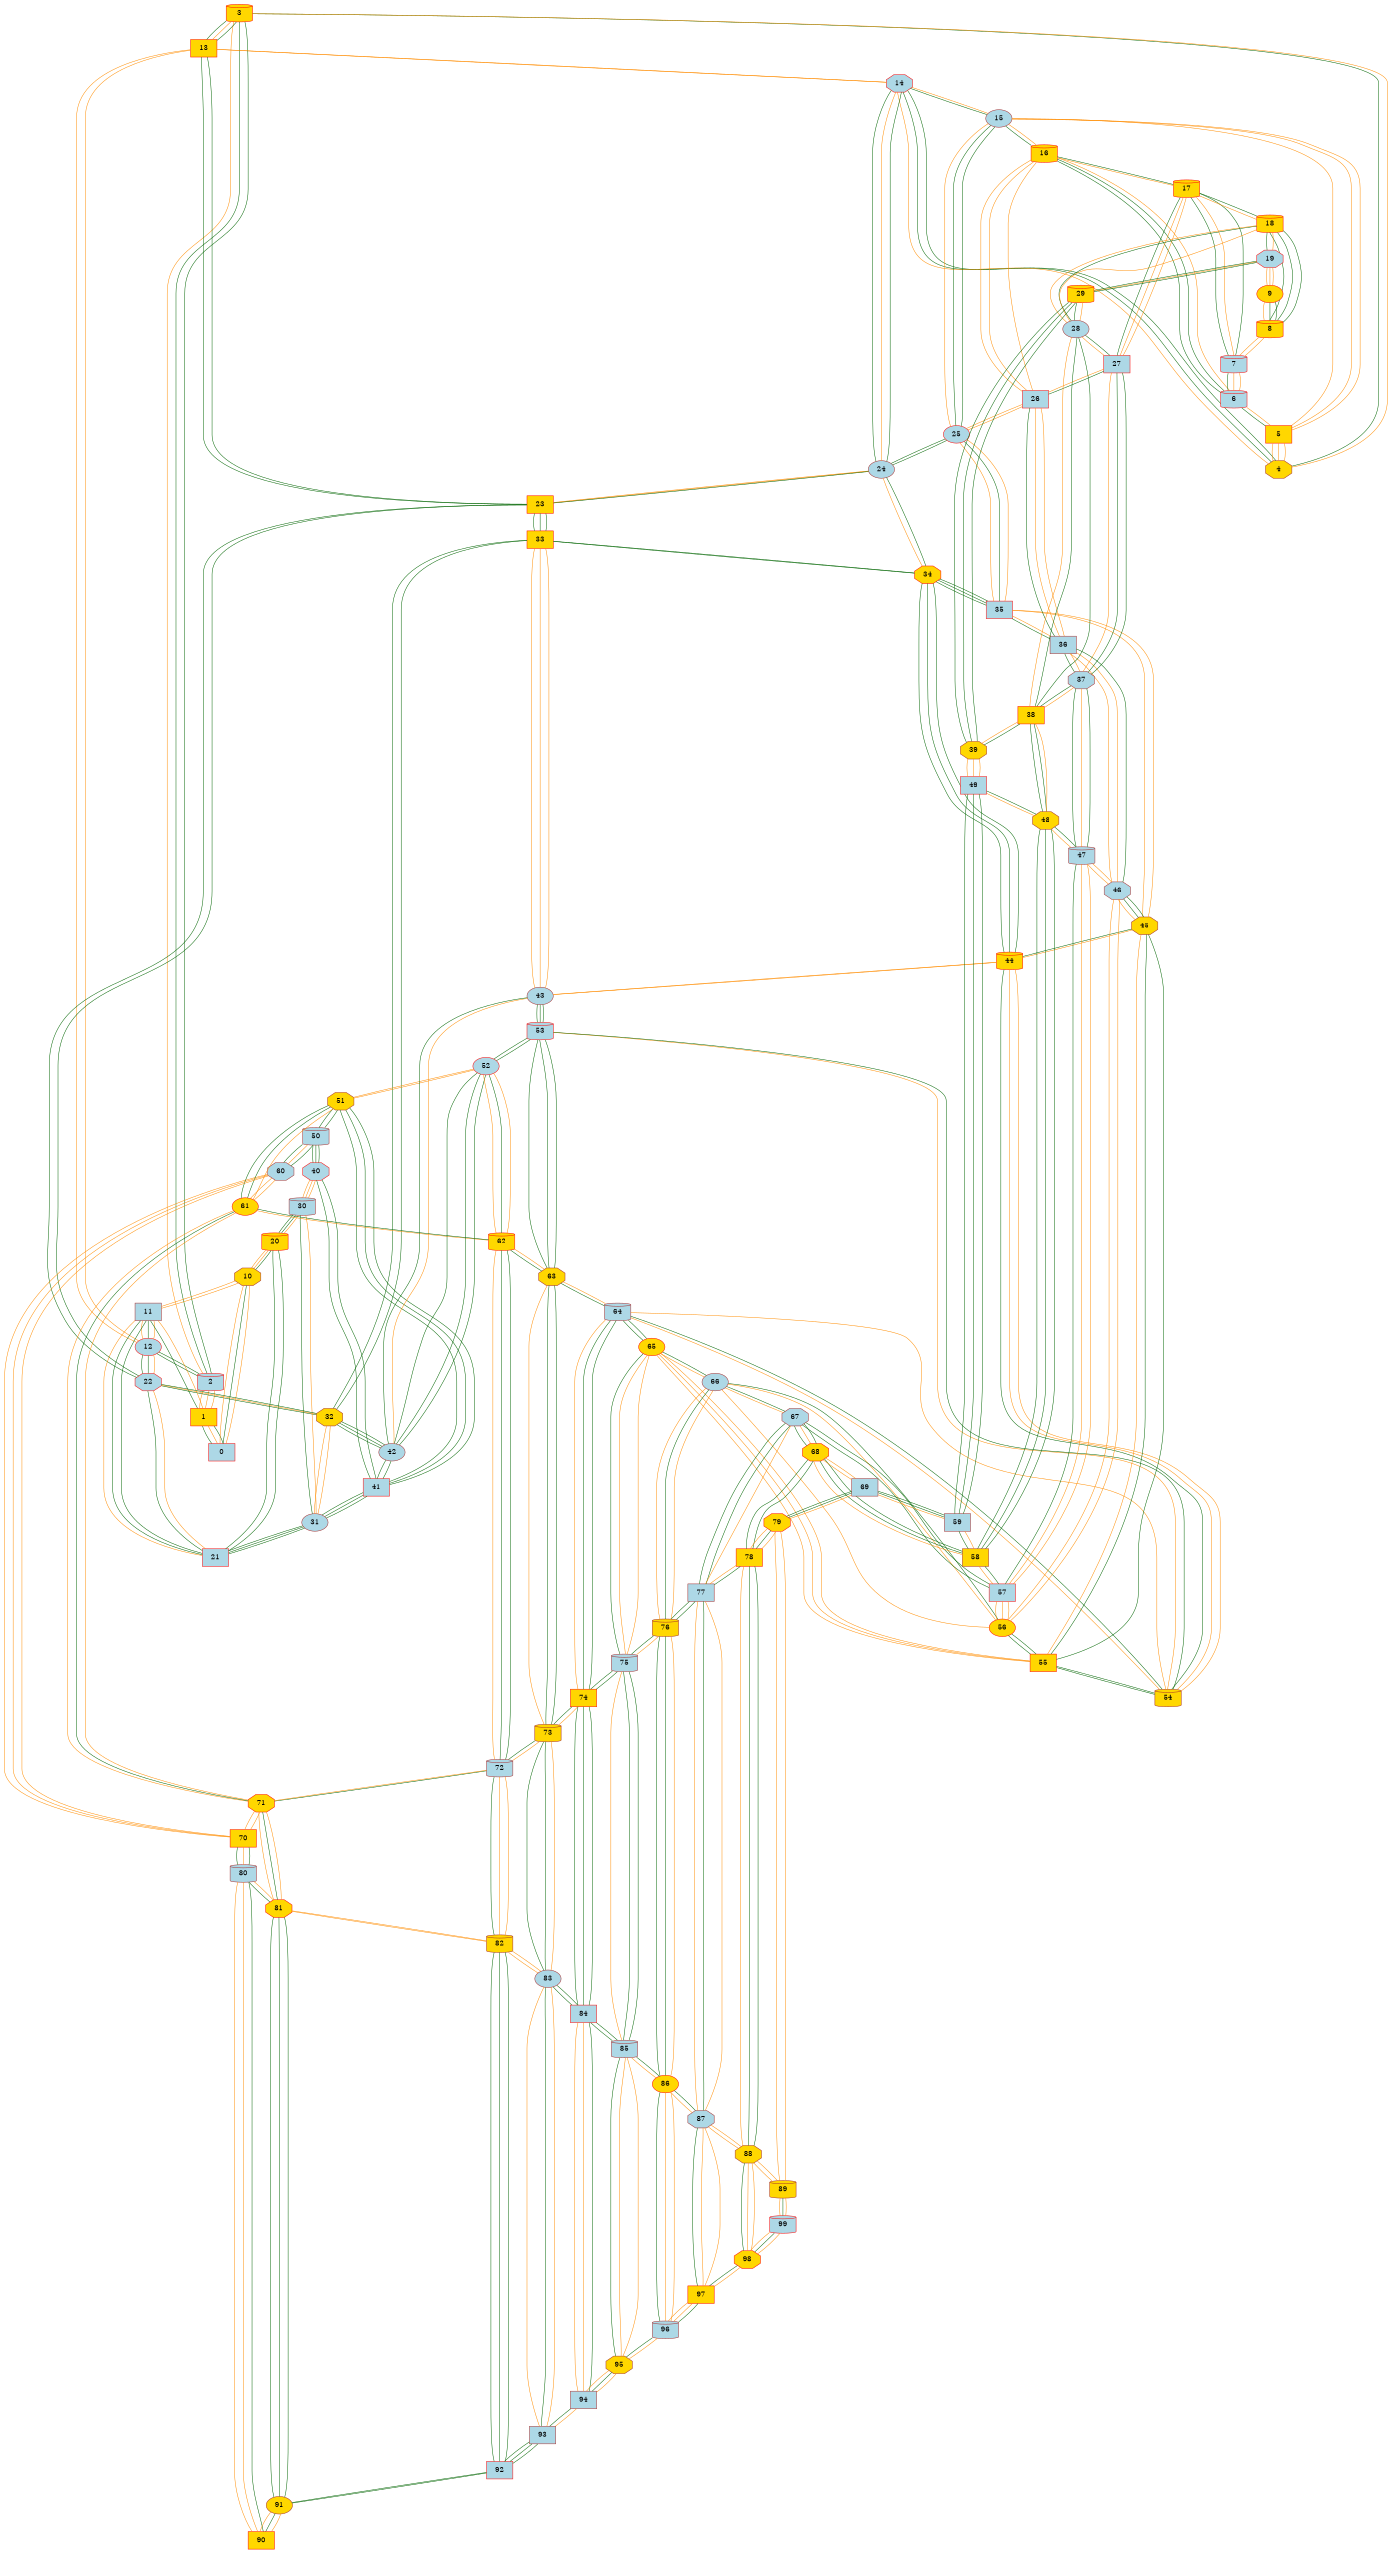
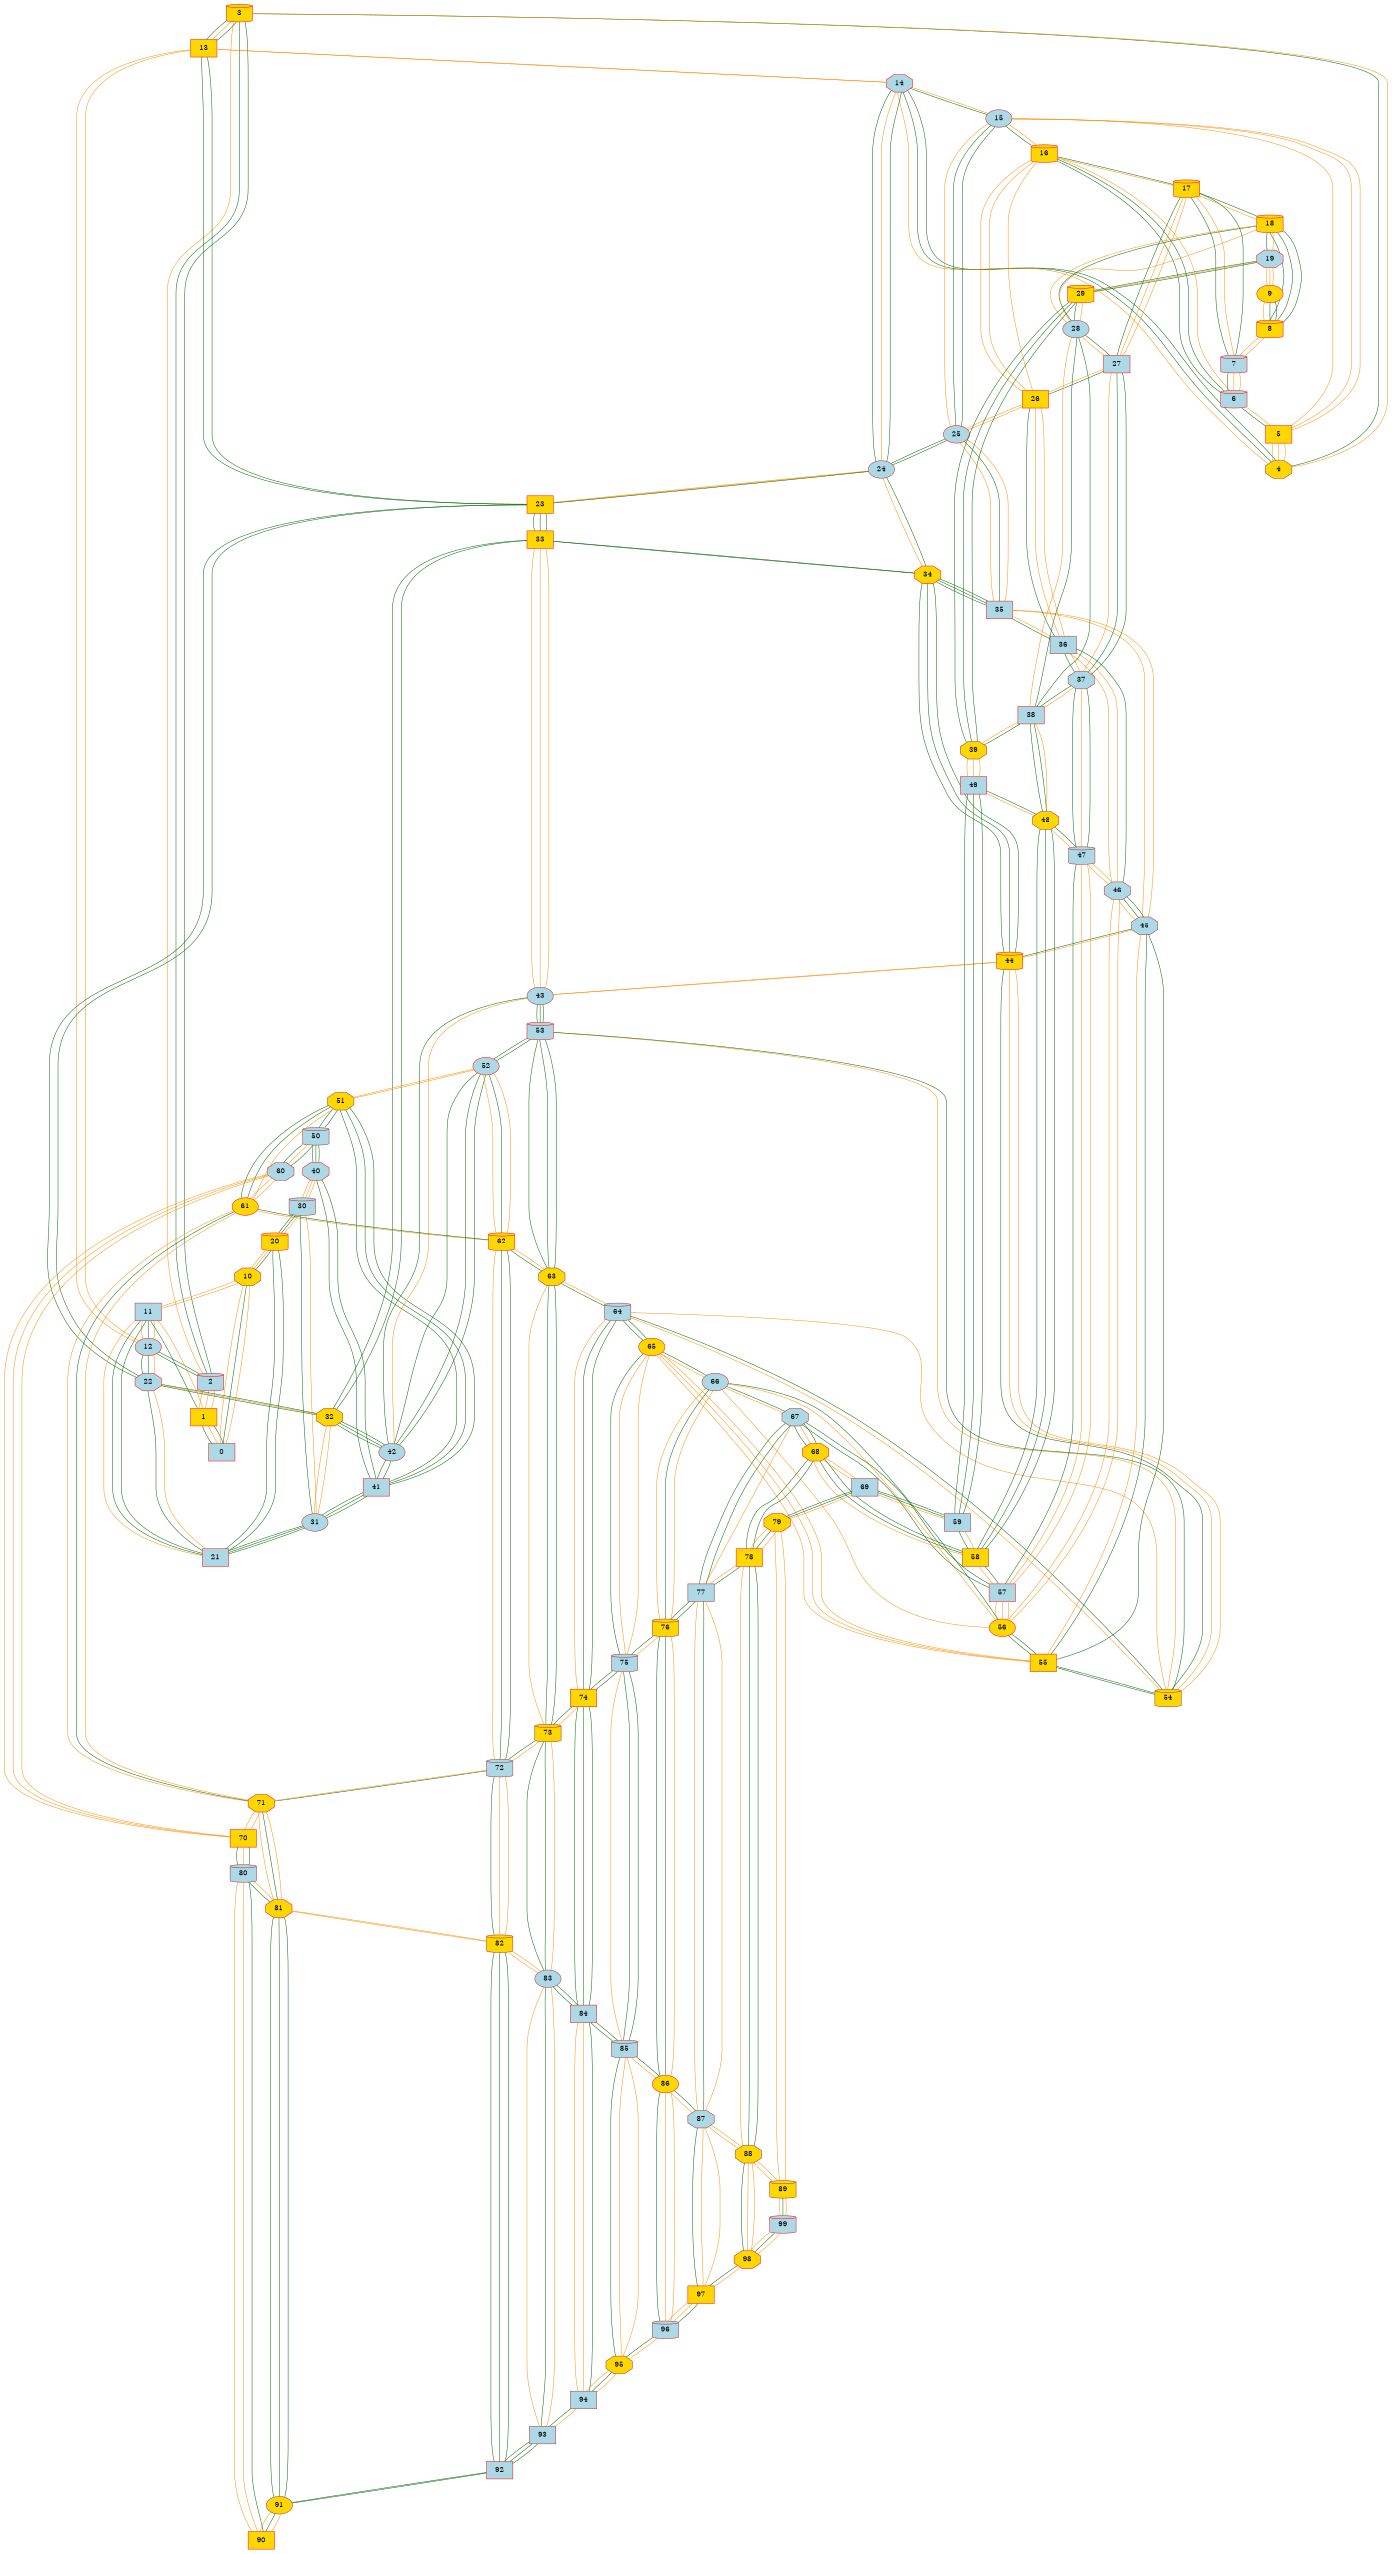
(1035, 399) -> (1035, 399)
(1031, 715) -> (1031, 715)
(1145, 926) -> (1145, 926)
